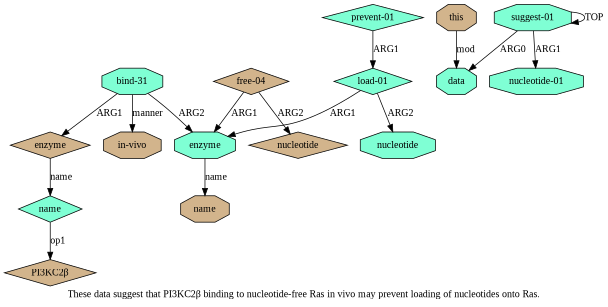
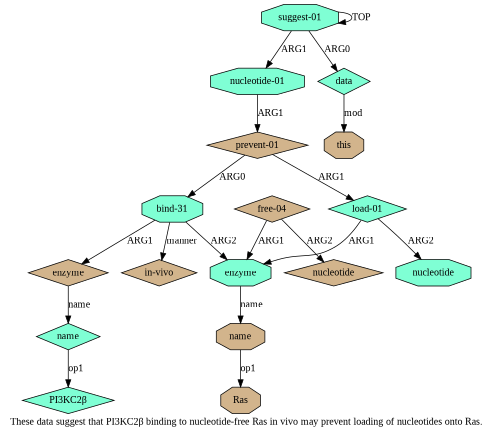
(373, 18) -> (257, 145)
(456, 46) -> (344, 110)
(456, 81) -> (344, 81)
none -> (257, 110)
(132, 145) -> (159, 273)
none -> (219, 174)
(50, 273) -> (68, 400)
none -> (241, 400)
